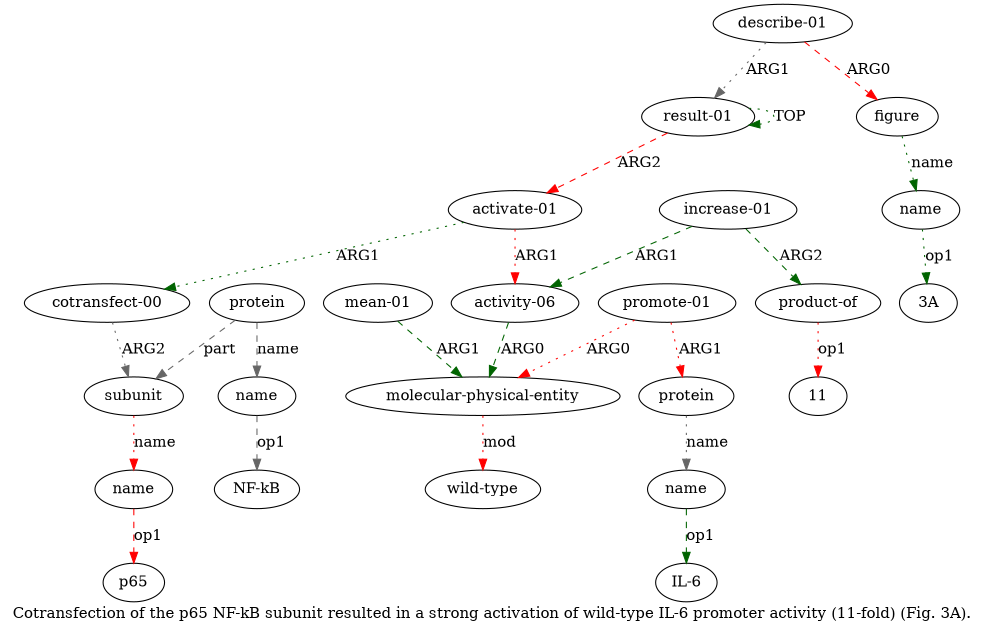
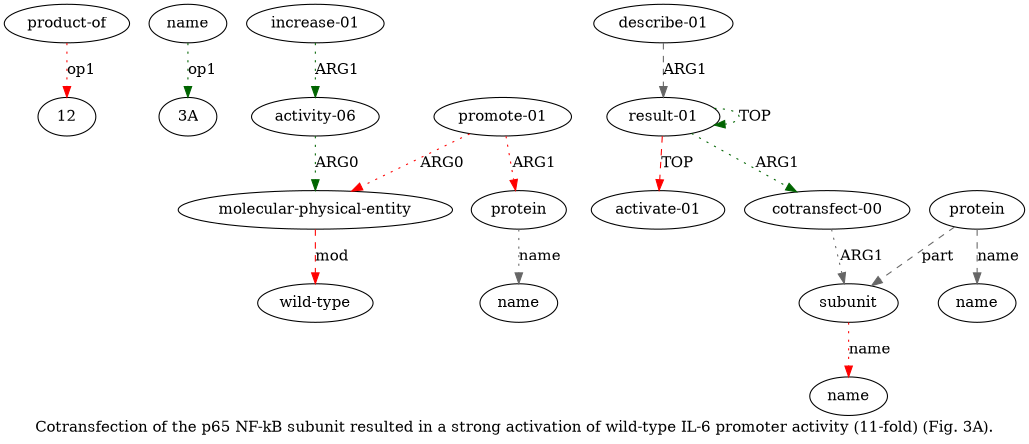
(744, 66) -> (663, 65)
(897, 117) -> none
(640, 163) -> (678, 163)
(515, 251) -> none
(769, 253) -> none
(320, 255) -> (739, 160)
(626, 255) -> (315, 65)
(378, 303) -> none
(501, 344) -> (315, 158)
(144, 350) -> (862, 256)
(818, 396) -> (67, 117)
(483, 437) -> (315, 251)
(257, 489) -> none
(134, 583) -> none
(686, 583) -> none
